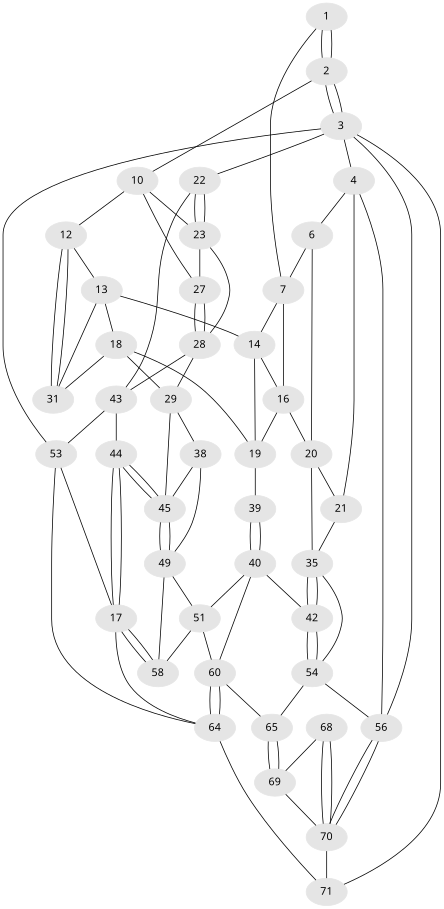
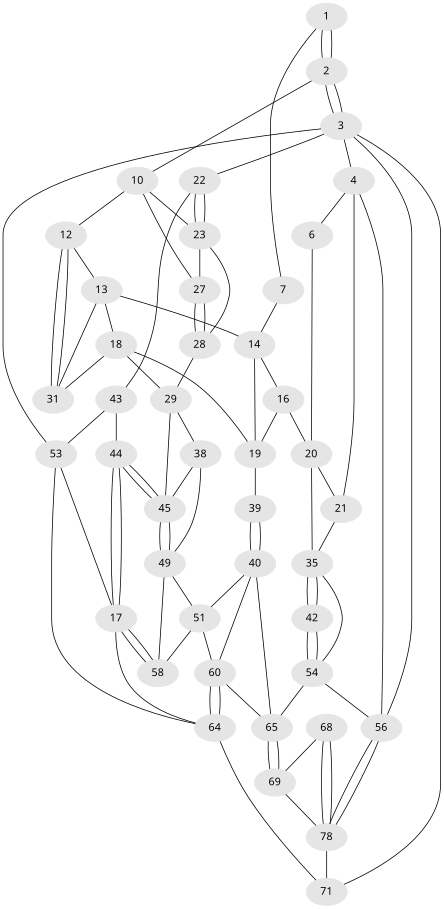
(298, 263) -> none
(283, 345) -> none
(158, 372) -> none
(284, 591) -> (264, 646)
(327, 837) -> (327, 837)
